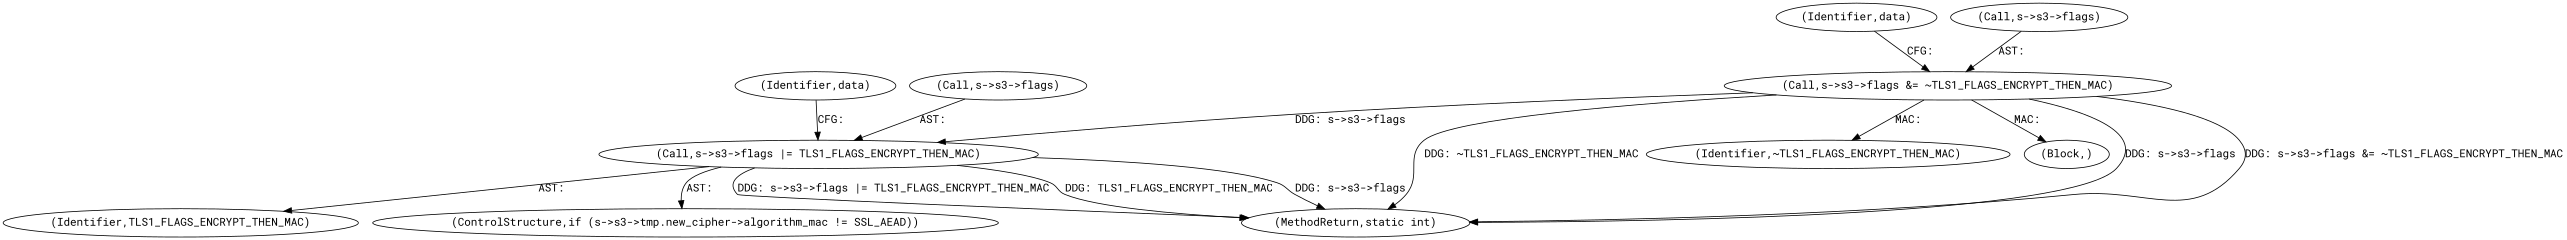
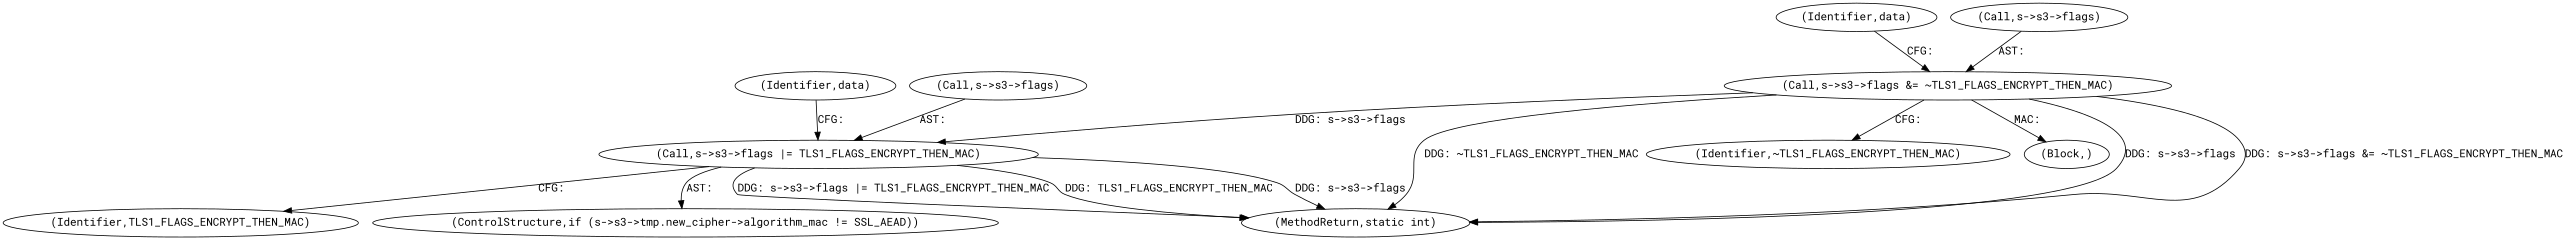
(1912, 120) -> (1912, 120)
(555, 189) -> (555, 189)
